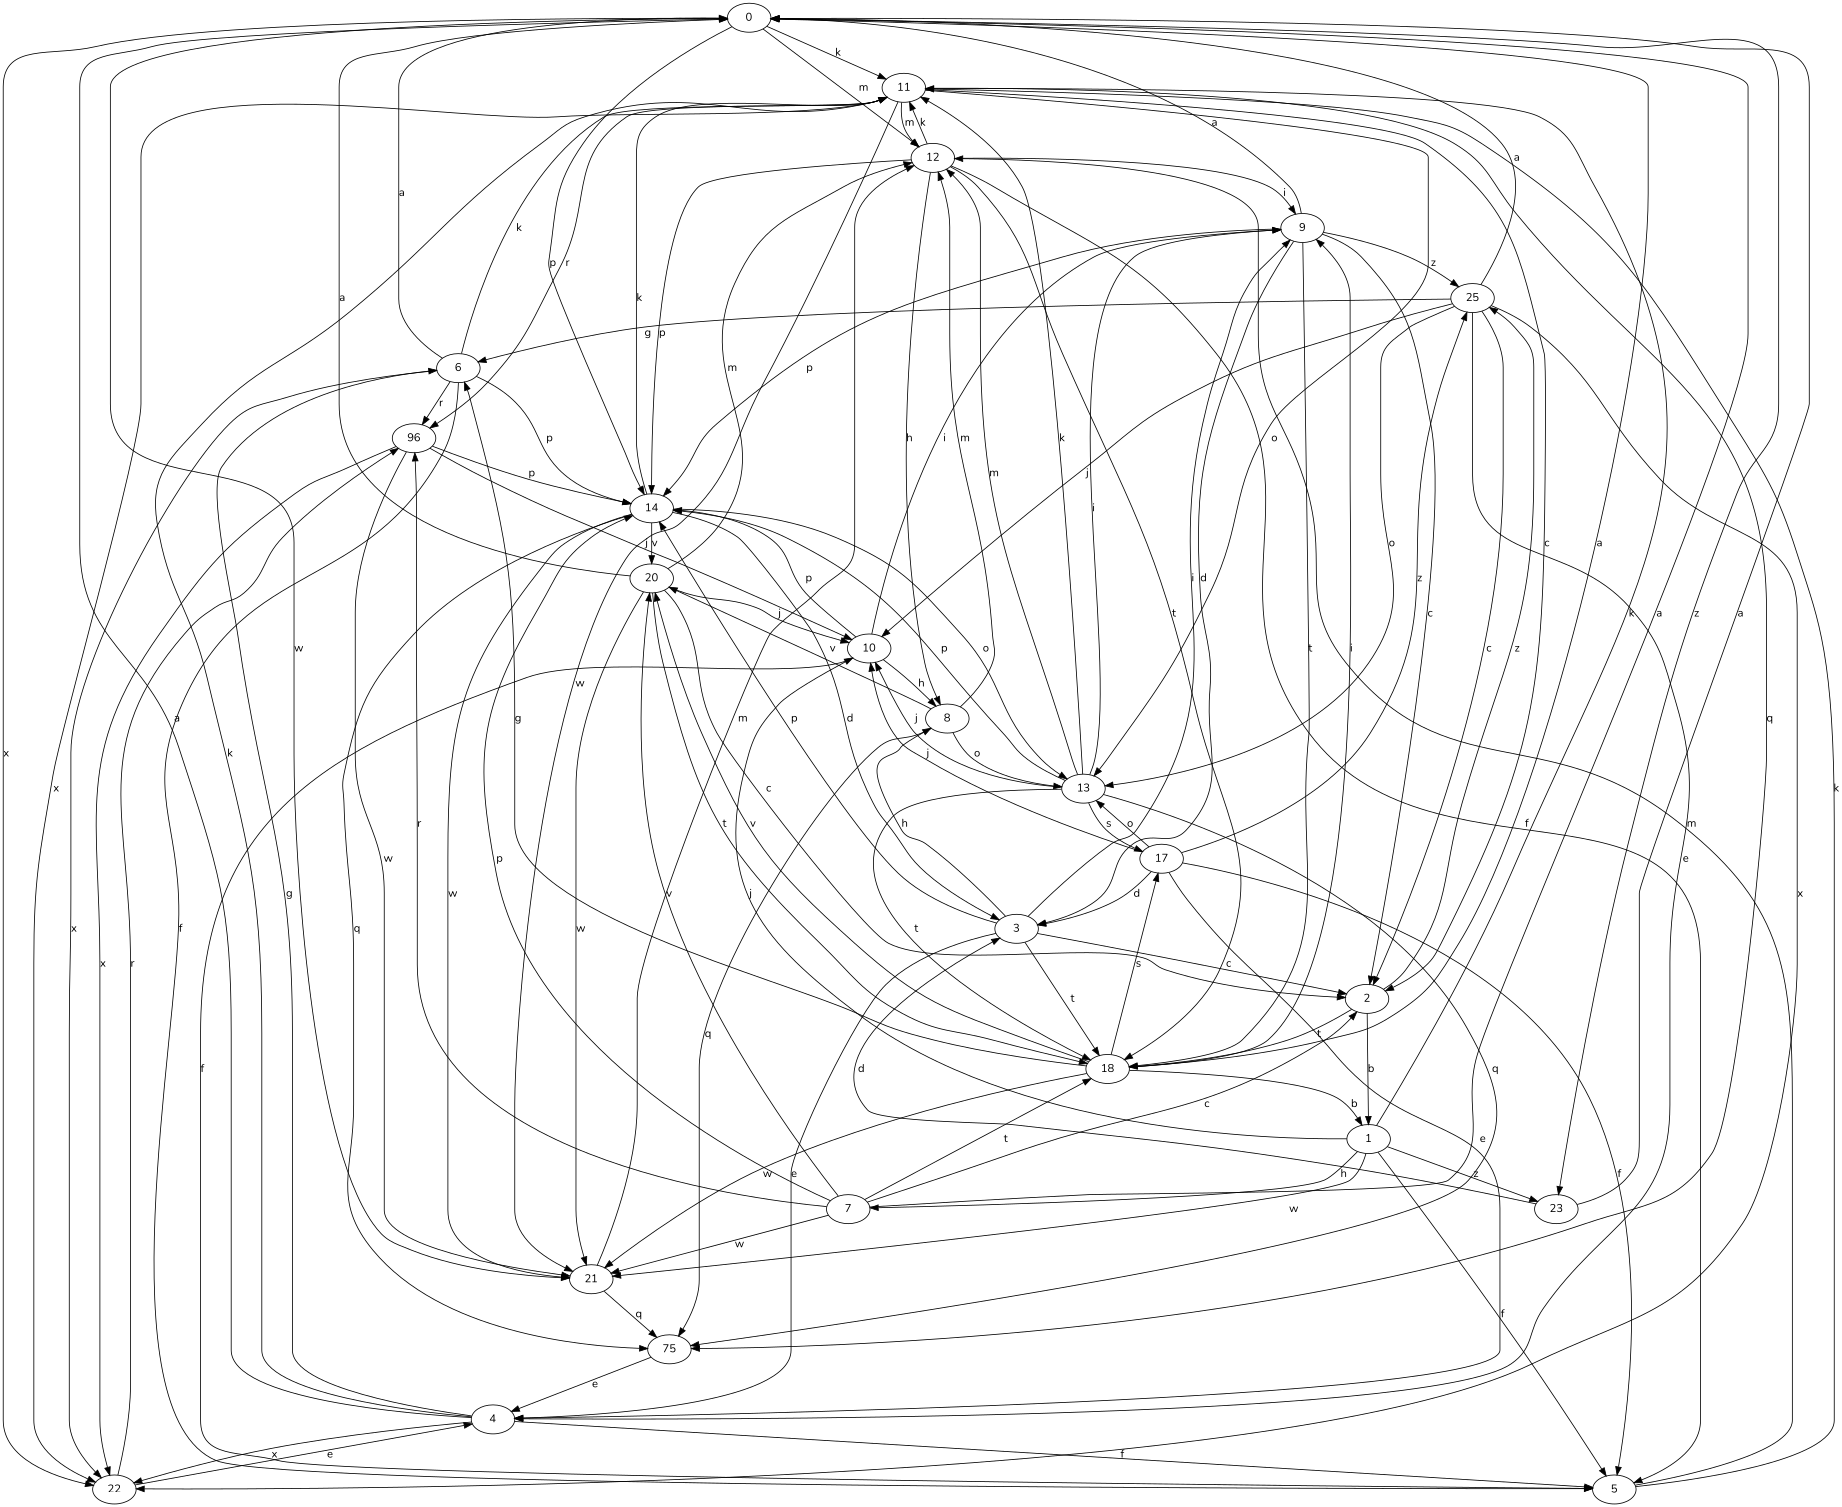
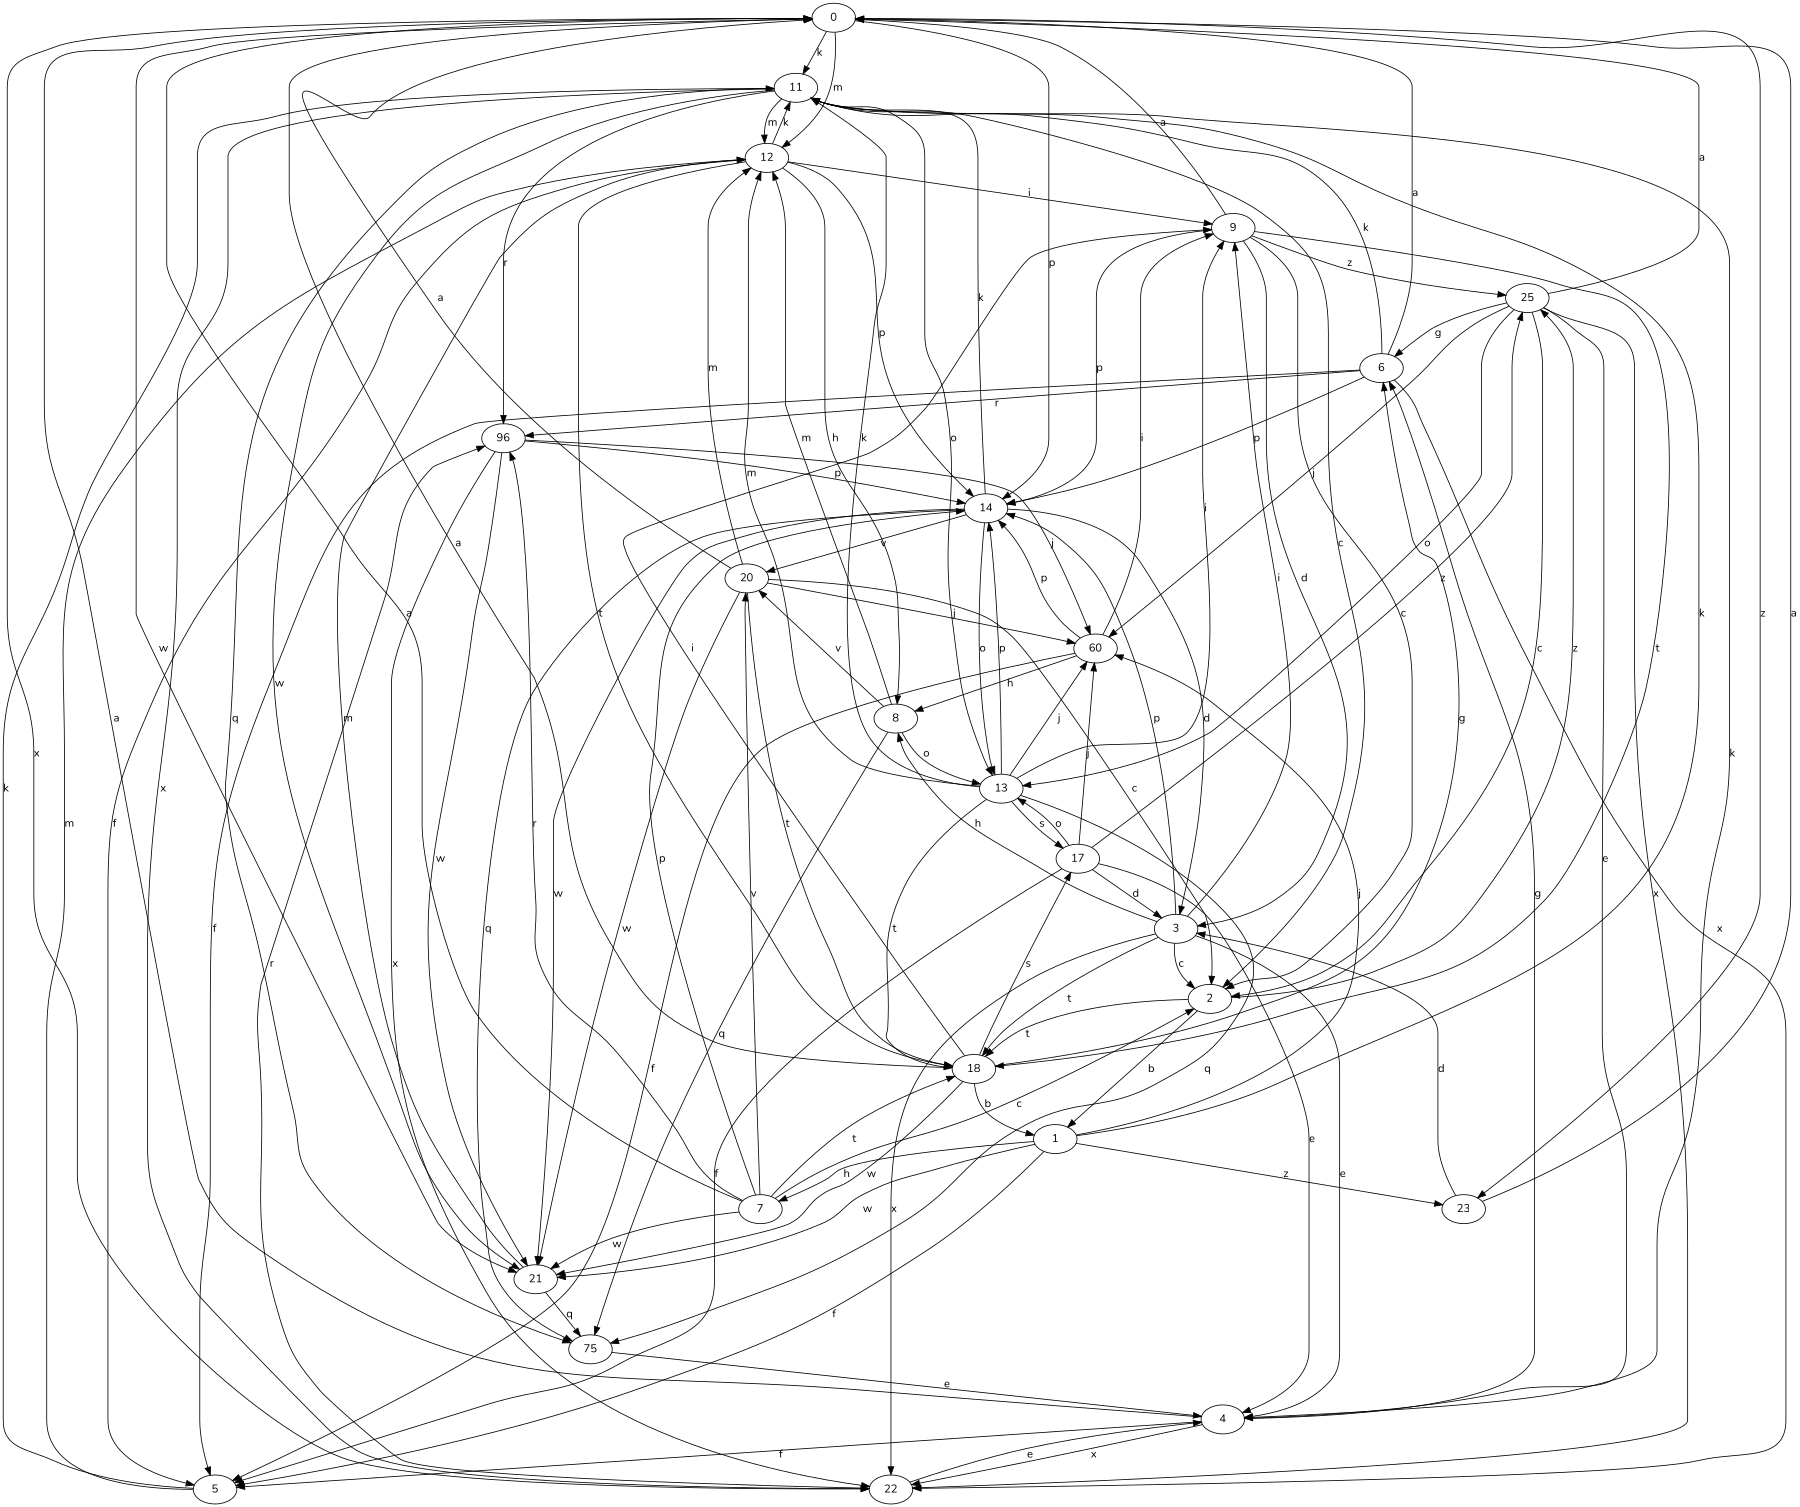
(869, 648) -> (1096, 648)
(804, 896) -> none
none -> (899, 1128)
